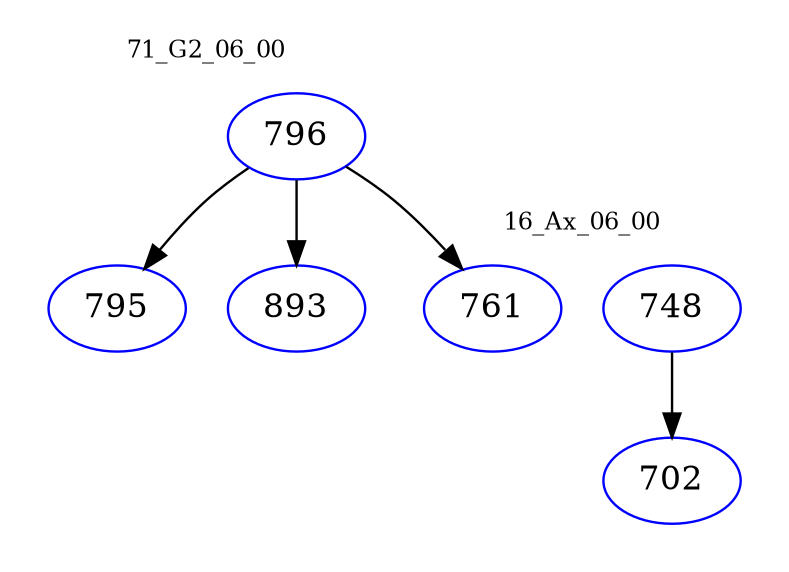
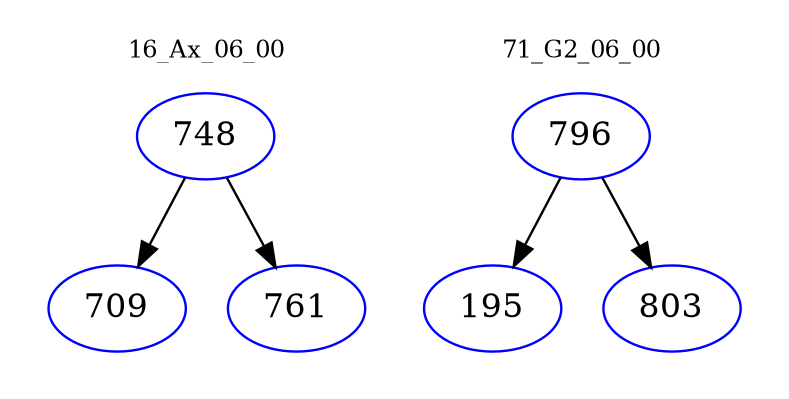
(420, 224) -> (245, 212)
(117, 309) -> (493, 309)
(297, 309) -> (672, 309)
(672, 481) -> (117, 309)
